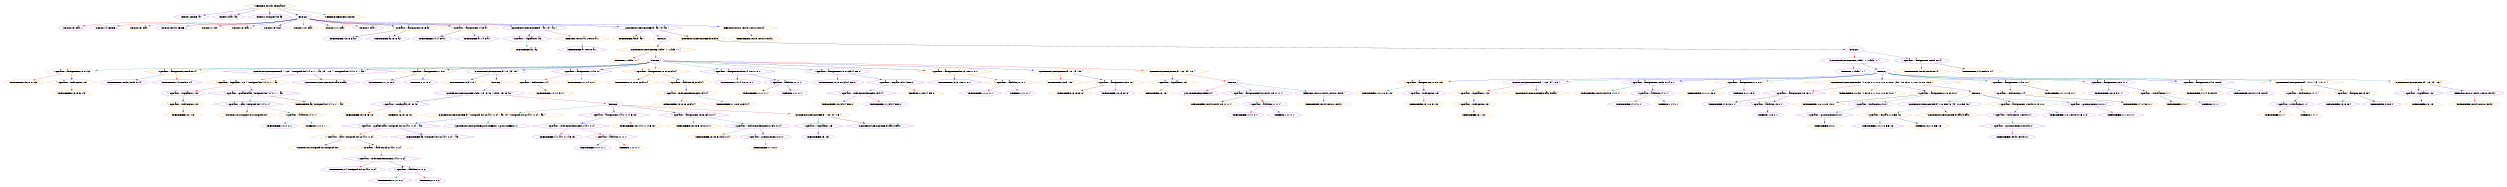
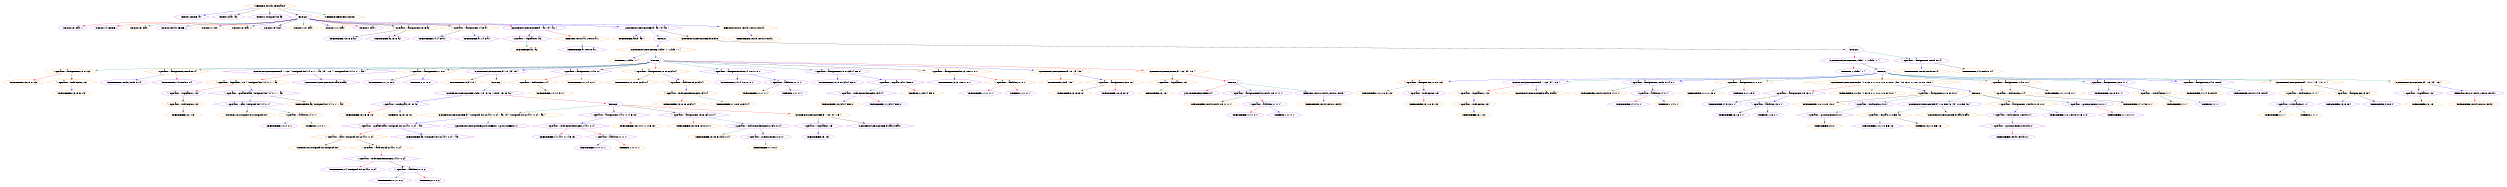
none -> (1731, 115)
